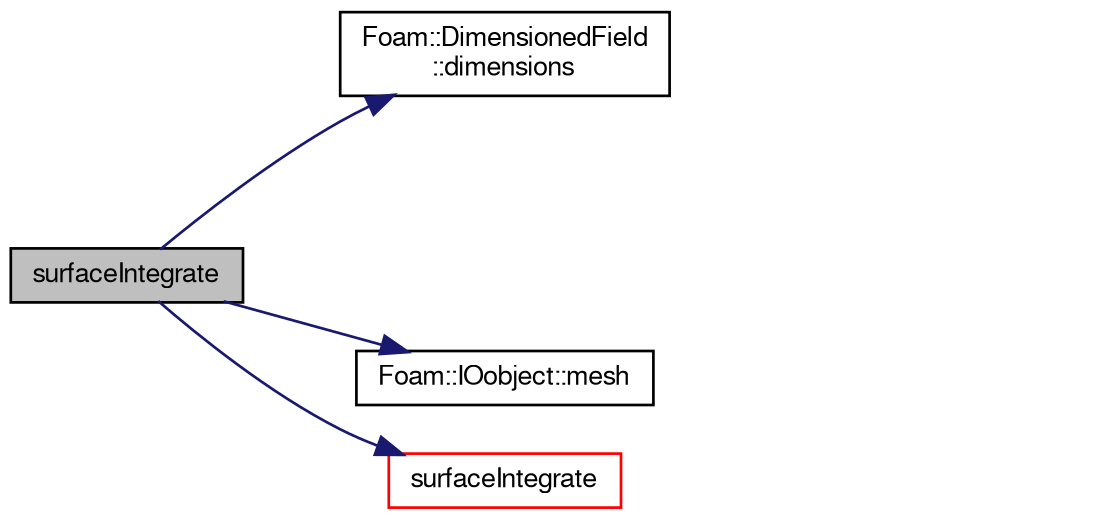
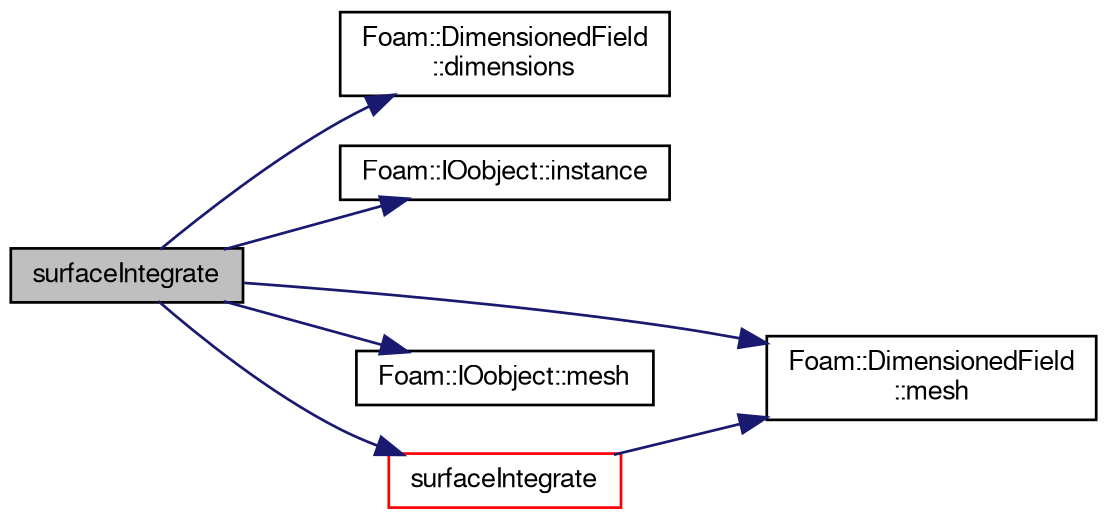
none -> (505, 173)
none -> (932, 378)
